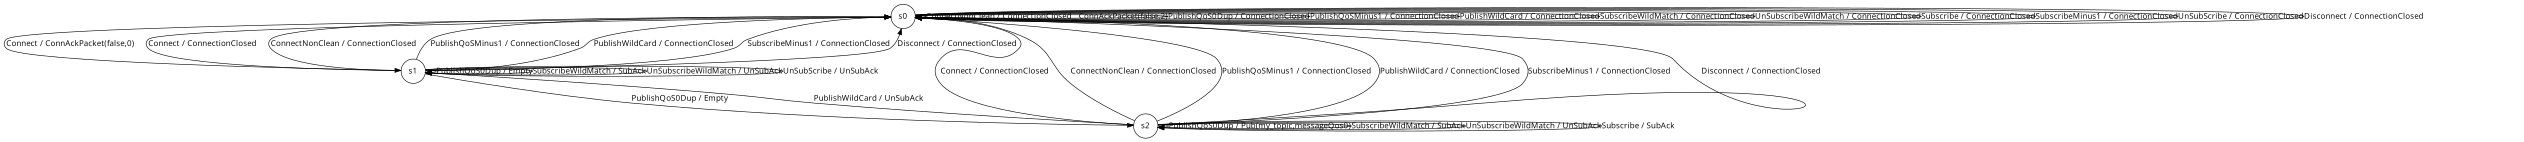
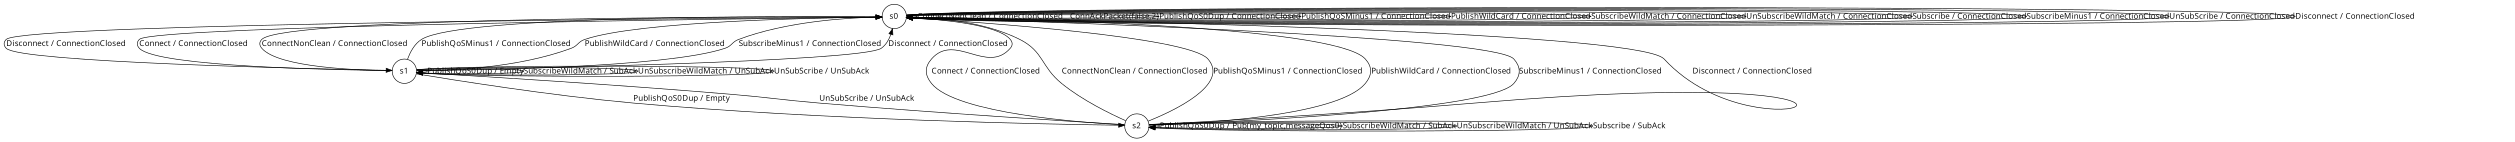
(70, 44) -> (66, 44)
(869, 99) -> (867, 99)
